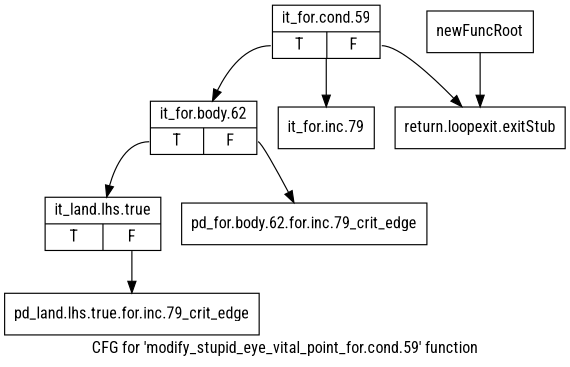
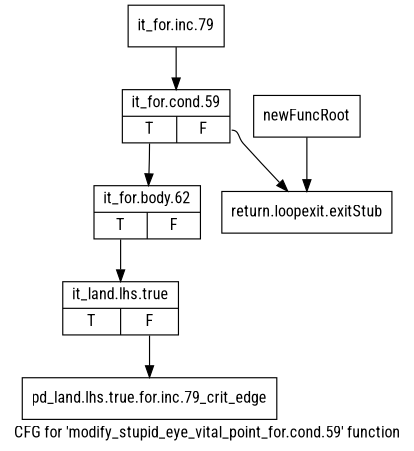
(326, 77) -> (176, 63)
(304, 224) -> none
